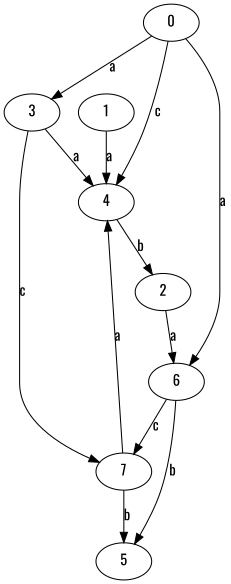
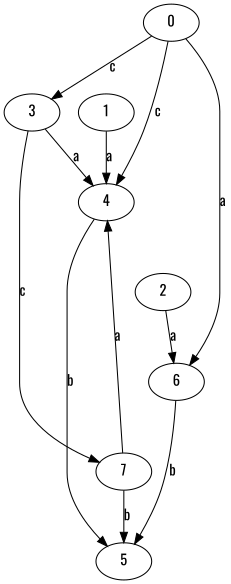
(113, 68) -> (113, 68)
(132, 243) -> (67, 381)
(153, 422) -> none
